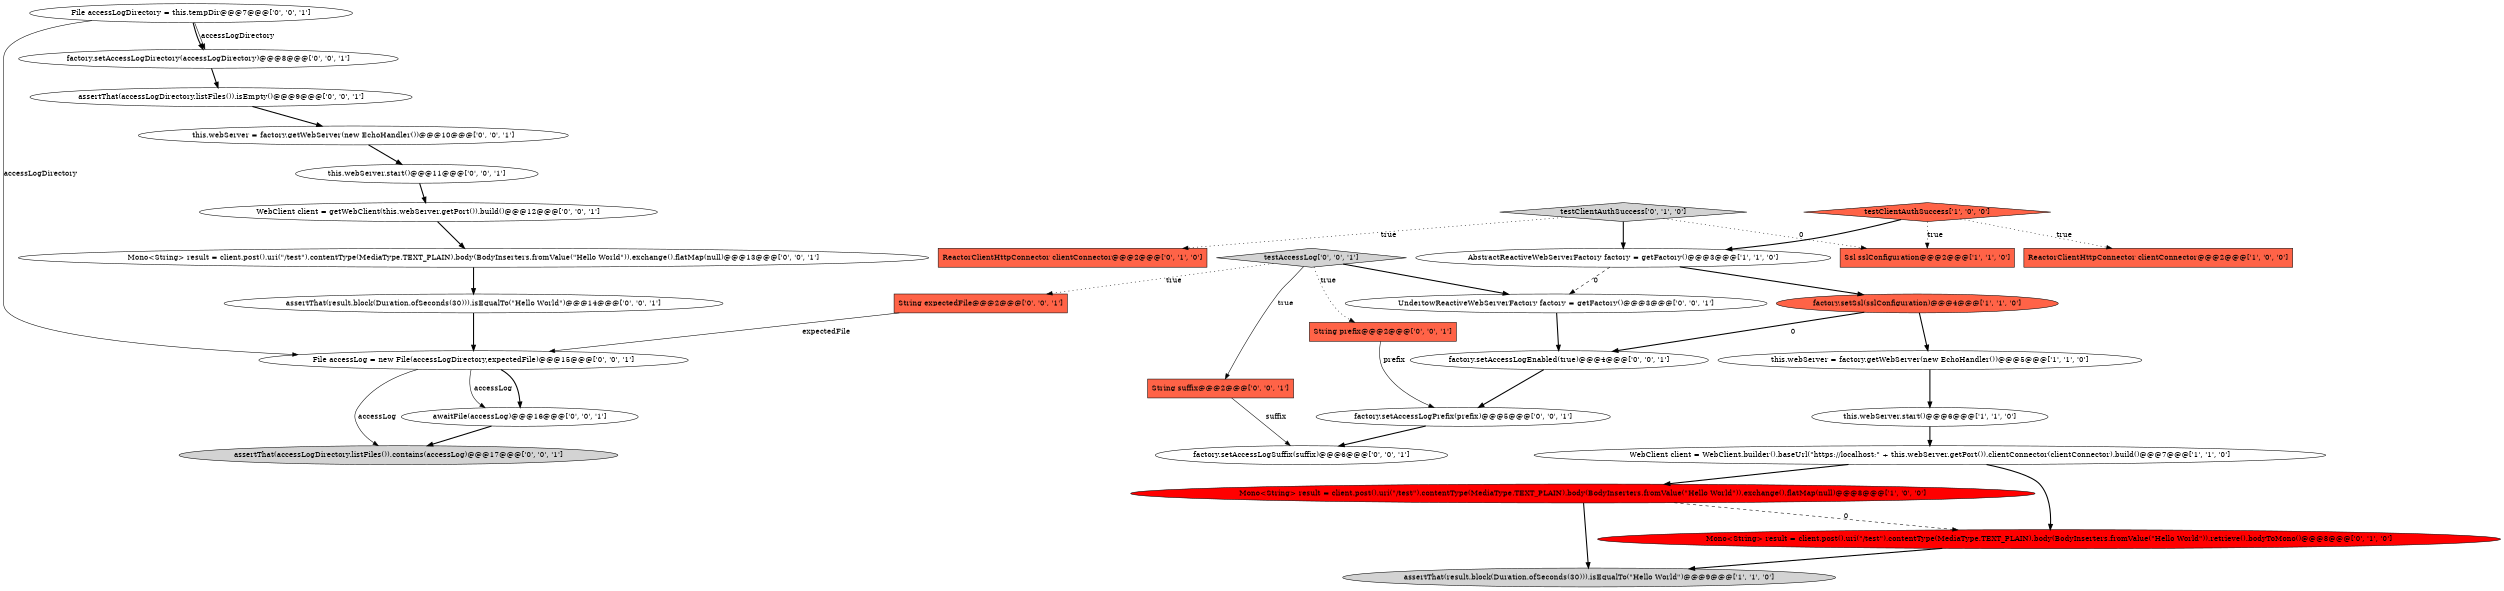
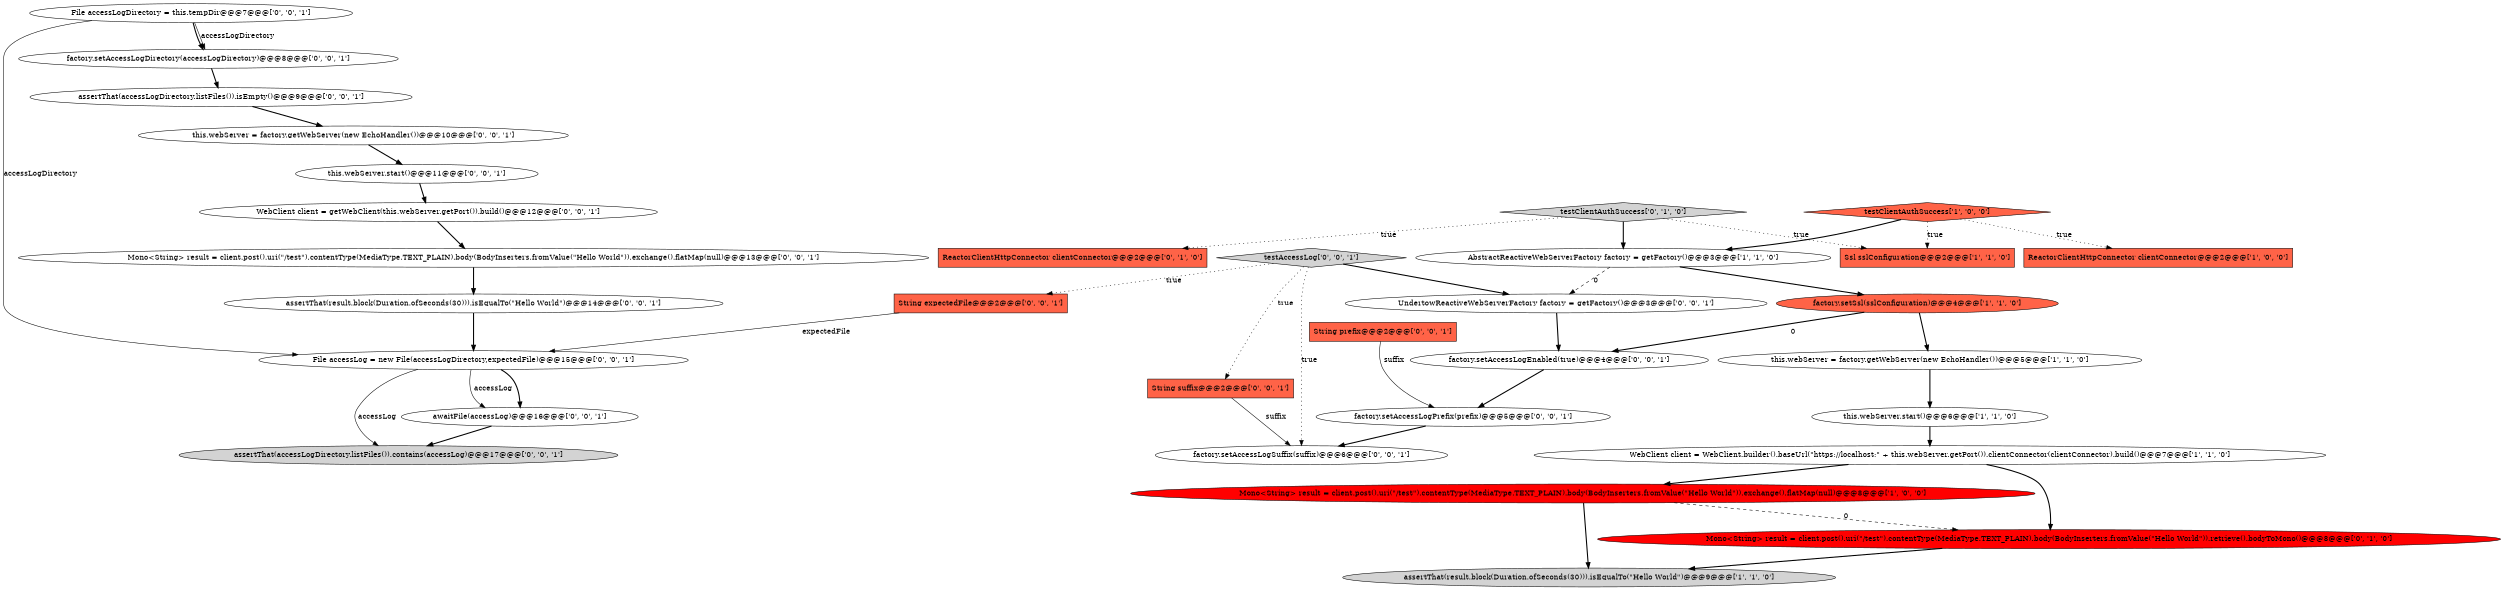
(1802, 235) -> (1802, 235)
(1327, 297) -> (1301, 353)
(1261, 317) -> (1261, 317)
(1394, 360) -> (1394, 360)
